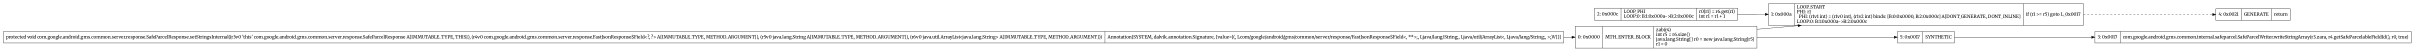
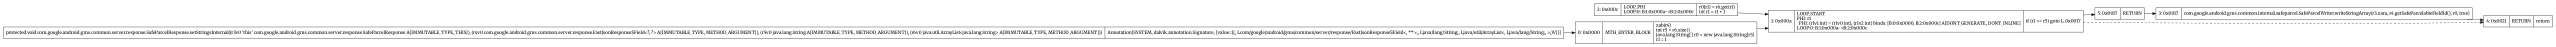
(2256, 14) -> (2521, 21)
none -> (2474, 20)
(1826, 37) -> (2088, 15)
(1939, 37) -> (2132, 13)
(1662, 44) -> (1661, 40)
